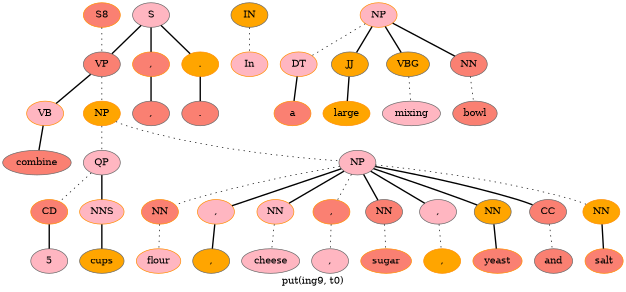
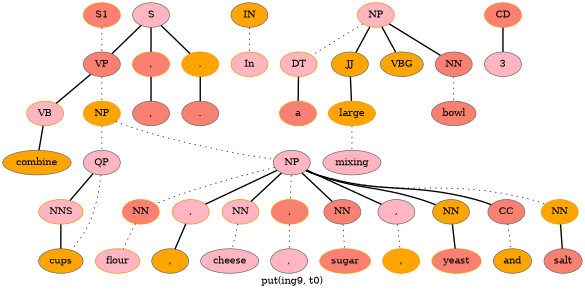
(102, 15) -> (102, 15)
(410, 89) -> (352, 138)
(37, 163) -> (37, 163)
(75, 187) -> (92, 215)
(49, 261) -> (503, 64)
(554, 261) -> (513, 261)
(604, 261) -> (563, 261)
